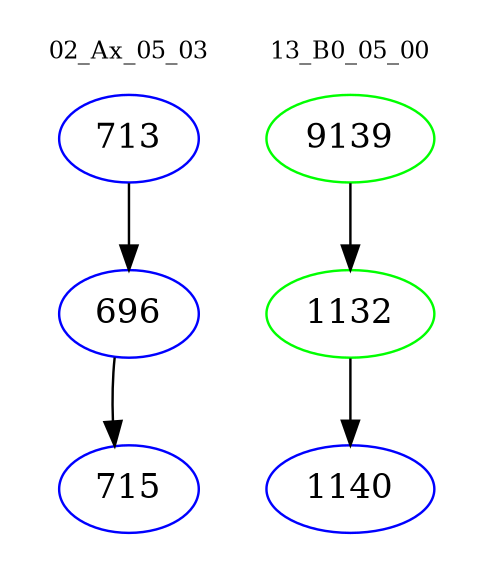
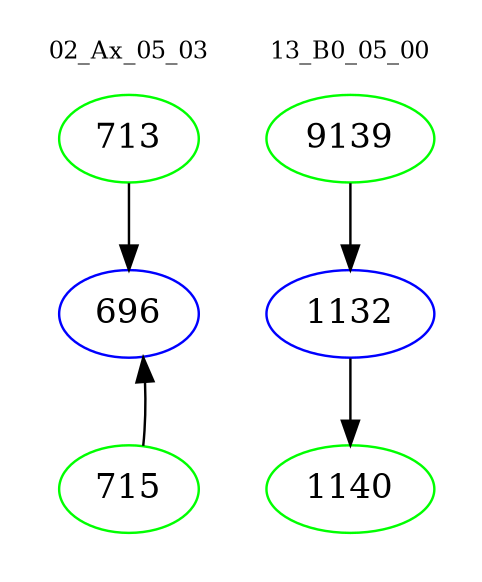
(129, 139) -> (129, 139)
(350, 314) -> (350, 314)
(113, 389) -> (145, 414)
(129, 489) -> (129, 489)
(350, 489) -> (350, 489)
